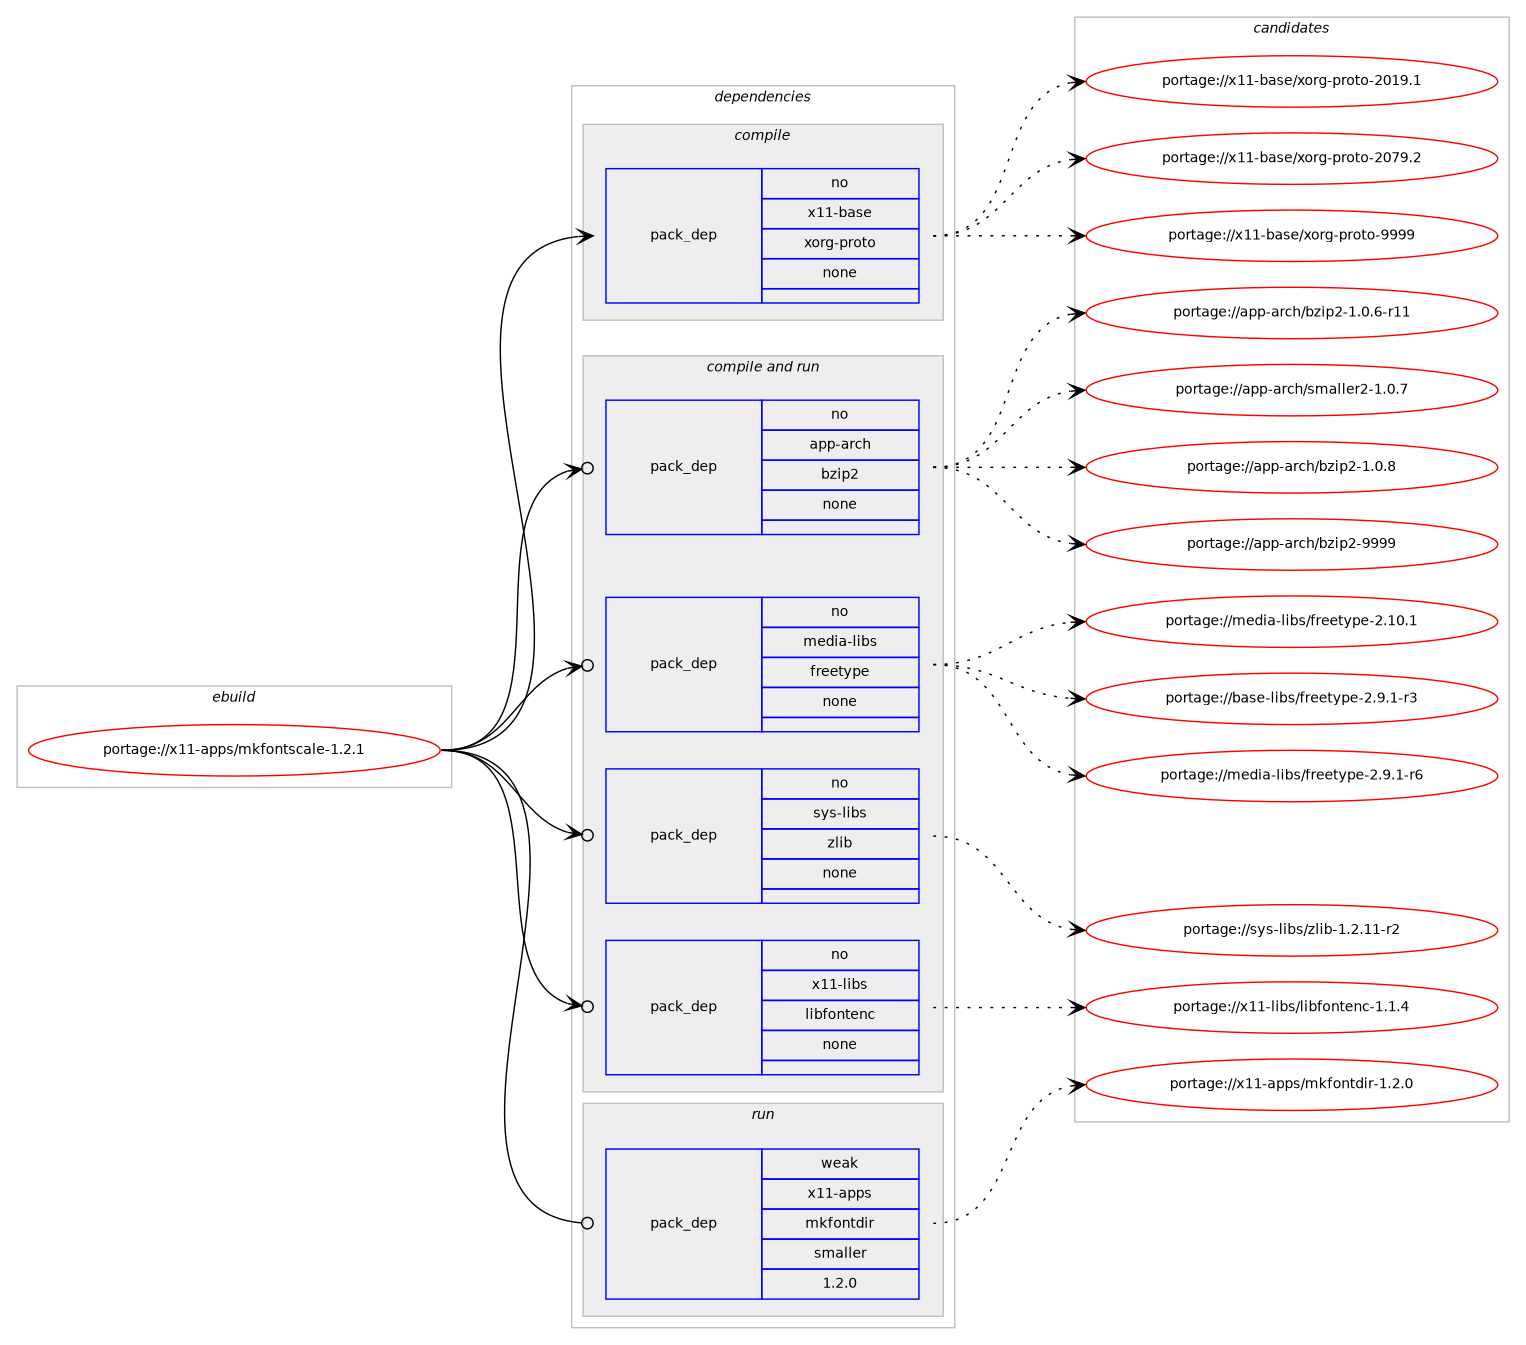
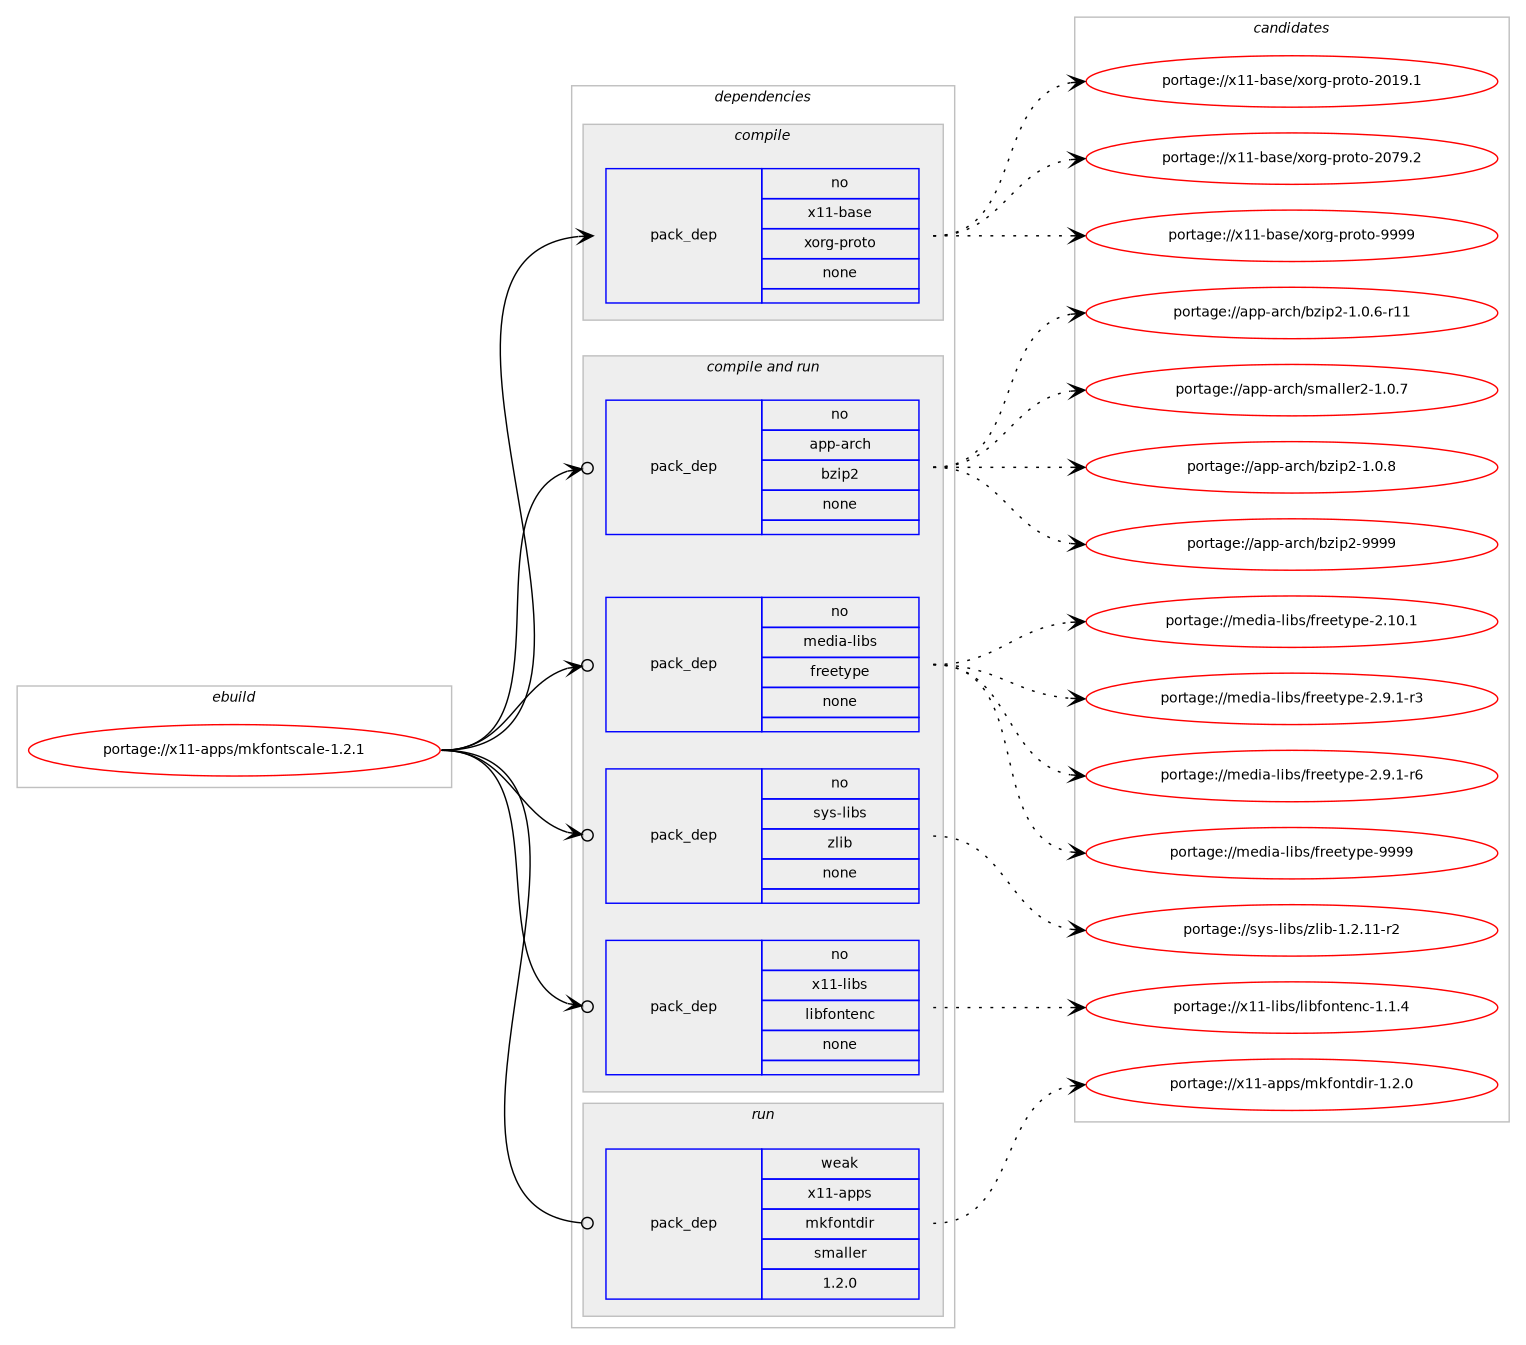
(1292, 699) -> (1292, 699)
none -> (1292, 853)
